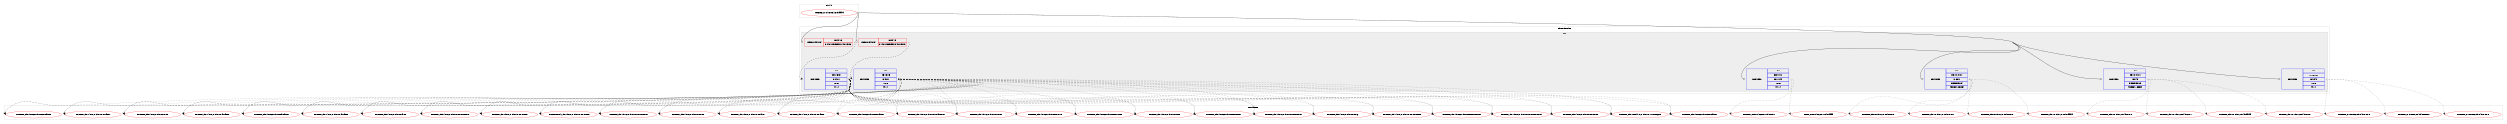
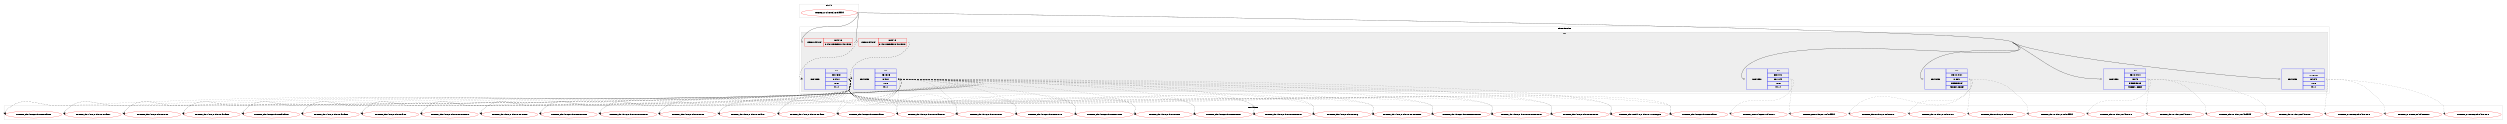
(569, 115) -> (569, 115)
(1819, 115) -> (1819, 115)
